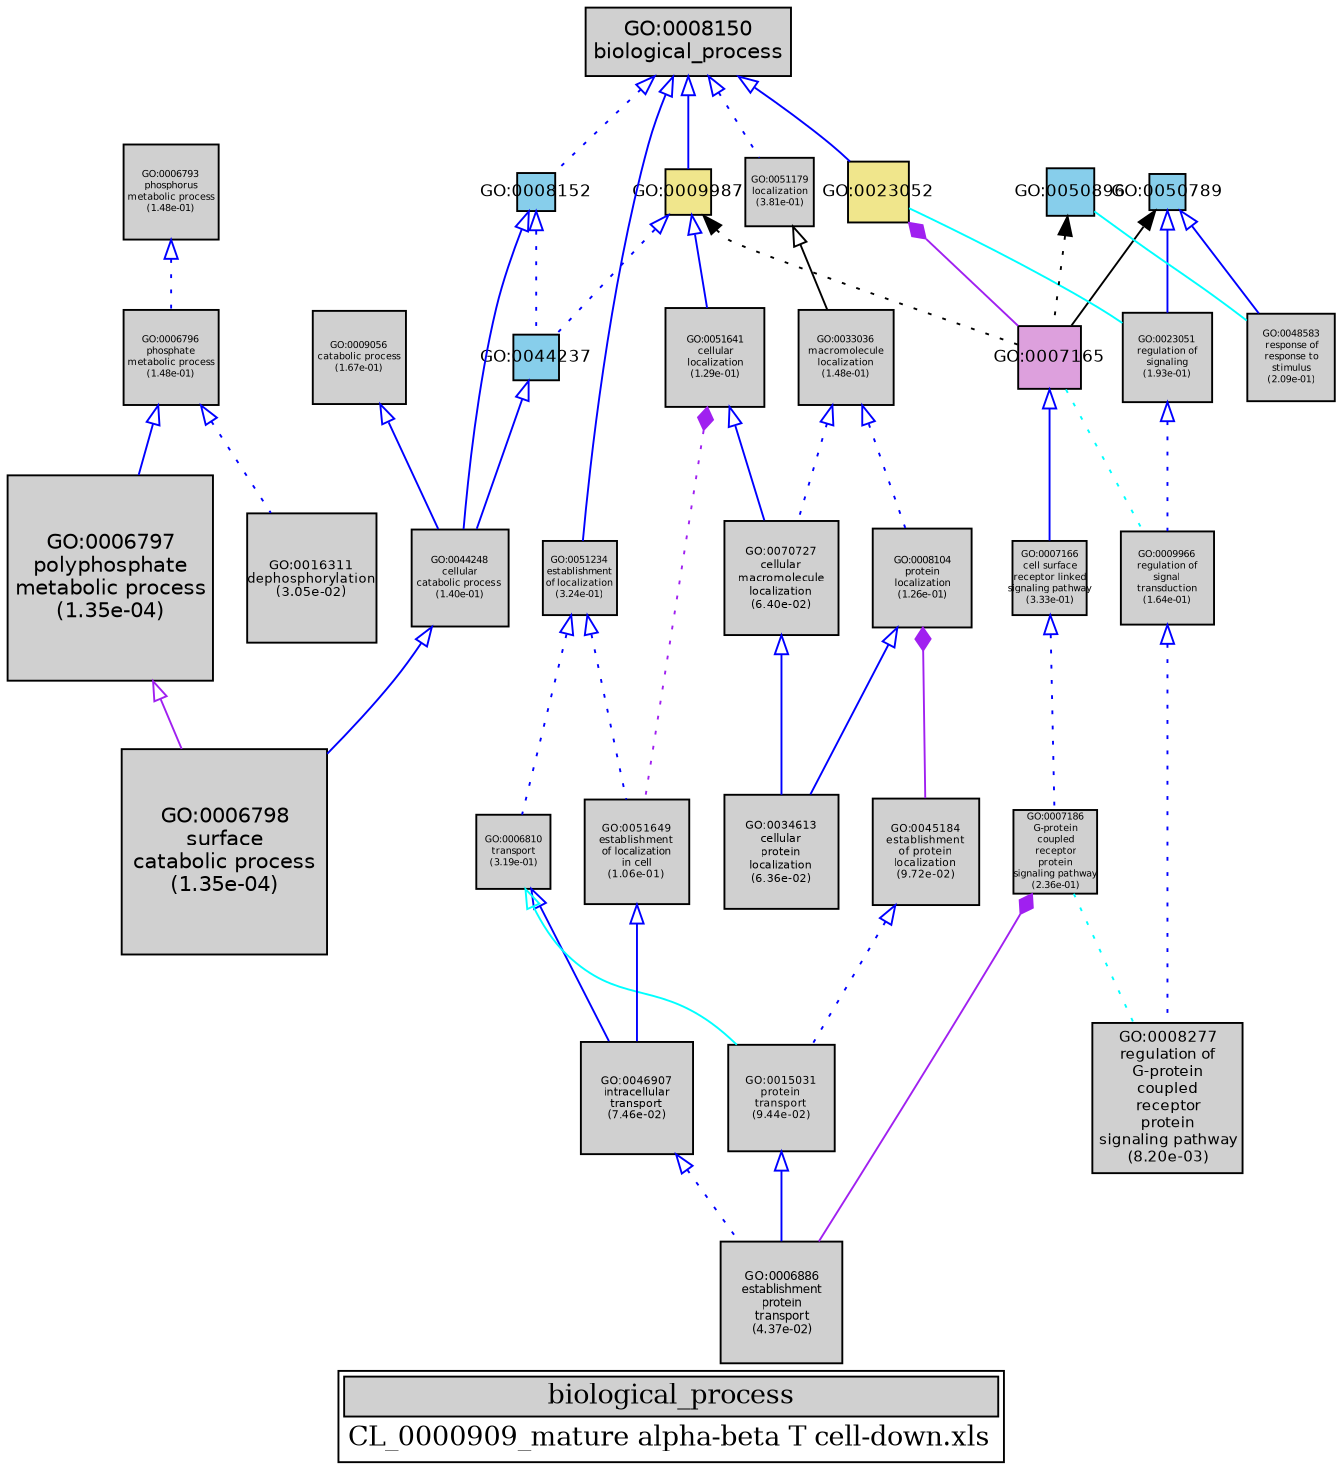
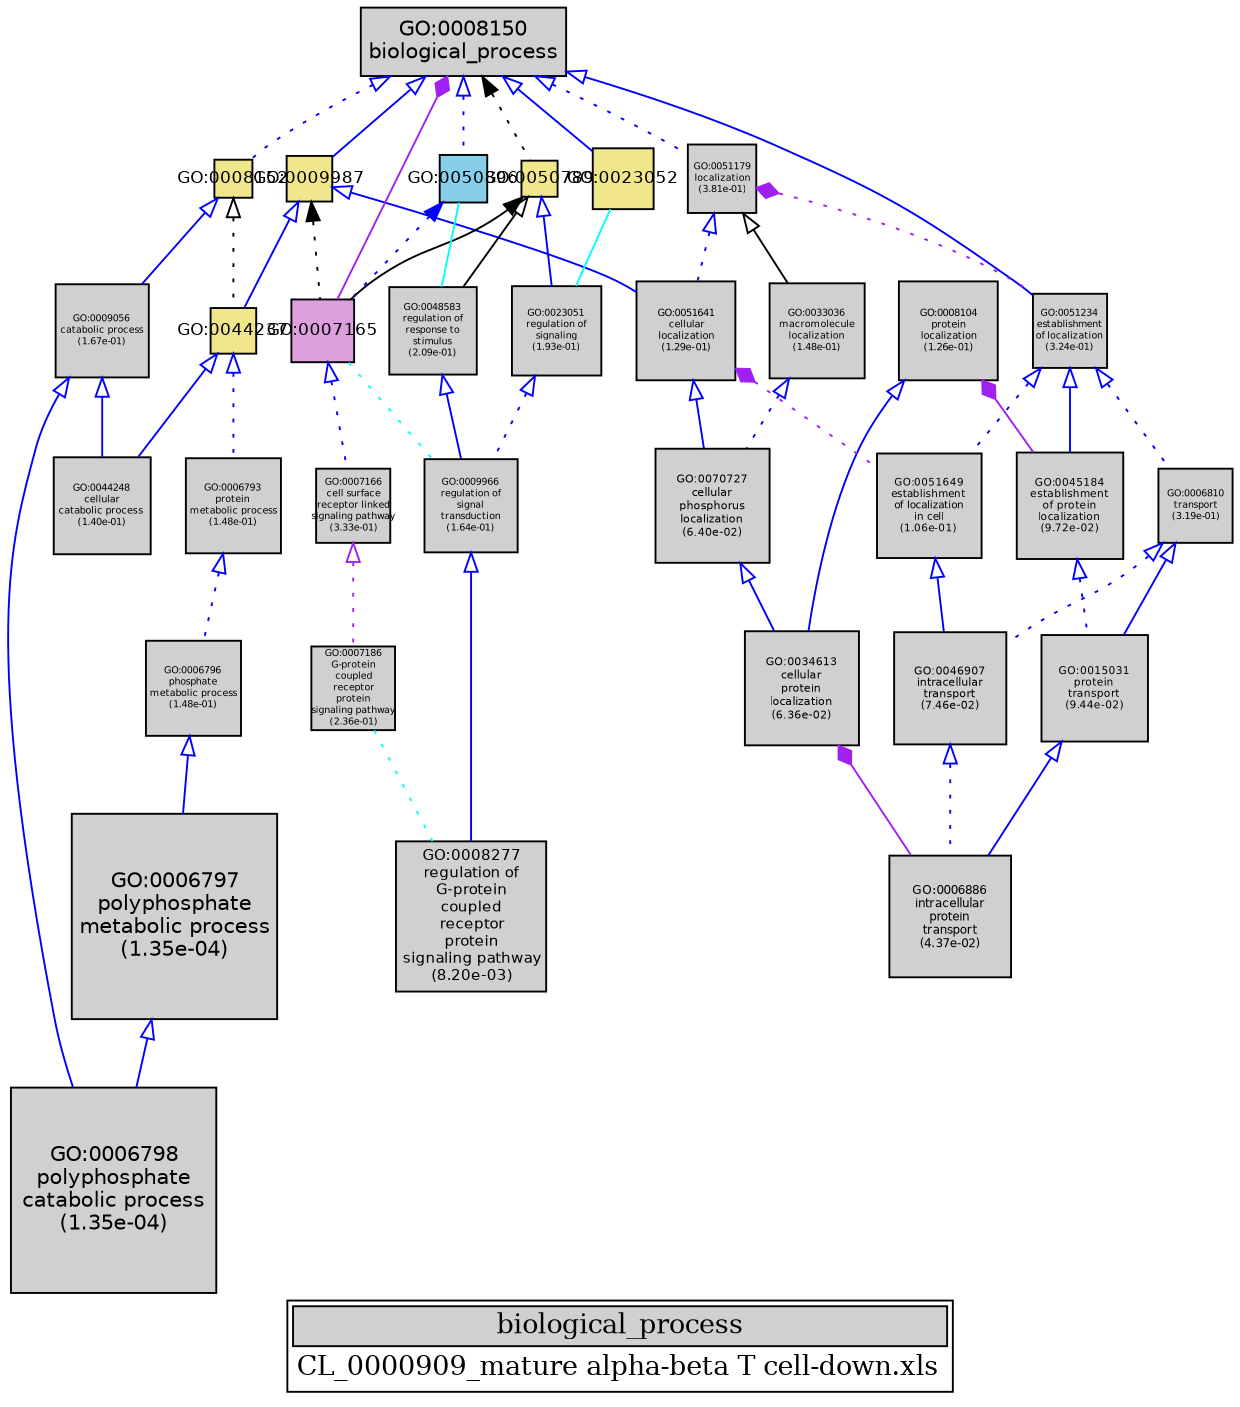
none -> (463, 125)
none -> (511, 127)
(171, 185) -> (233, 499)
(536, 192) -> (233, 179)
(1167, 192) -> (540, 179)
none -> (910, 234)
none -> (704, 257)
(1225, 270) -> (490, 250)
(1060, 272) -> (394, 254)
(605, 282) -> (267, 263)
(972, 282) -> (392, 188)
(536, 283) -> (233, 263)
(1292, 345) -> (433, 318)
(536, 357) -> (233, 331)
(482, 377) -> (173, 248)
none -> (233, 415)
none -> (1070, 420)
none -> (454, 427)
(1050, 475) -> (339, 425)
(887, 476) -> none
(312, 578) -> none
(781, 578) -> (713, 506)
(377, 700) -> (14, 740)
(1053, 722) -> (353, 604)
(171, 724) -> (142, 1063)
(1167, 833) -> (471, 707)
(225, 839) -> (115, 1178)
(578, 980) -> (1071, 605)
(625, 988) -> (1145, 597)
(921, 1078) -> (881, 810)
(782, 1290) -> (950, 904)
